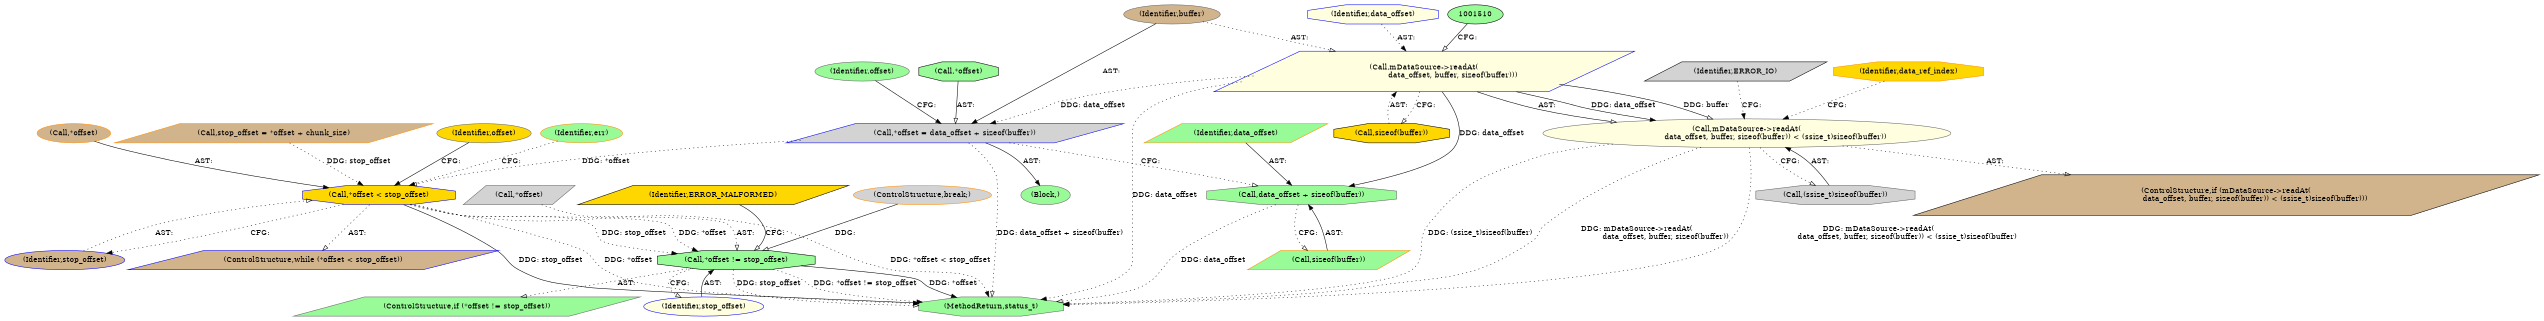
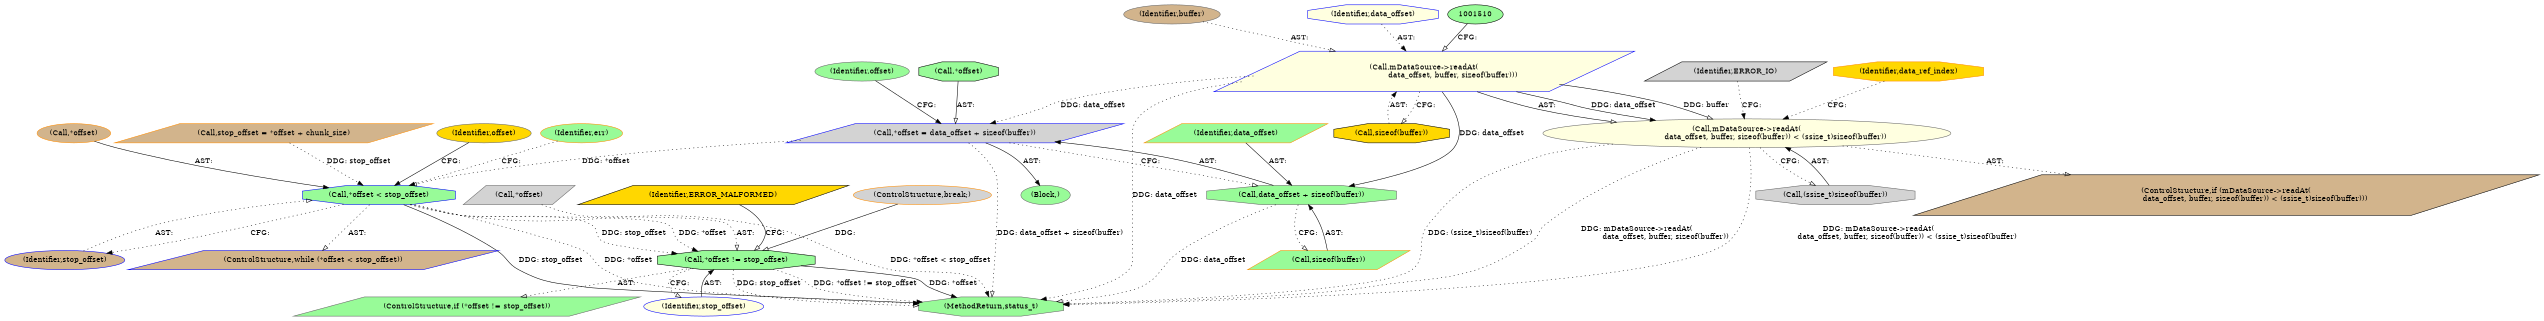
(1066, 72) -> (1168, 158)
(379, 195) -> (379, 195)
